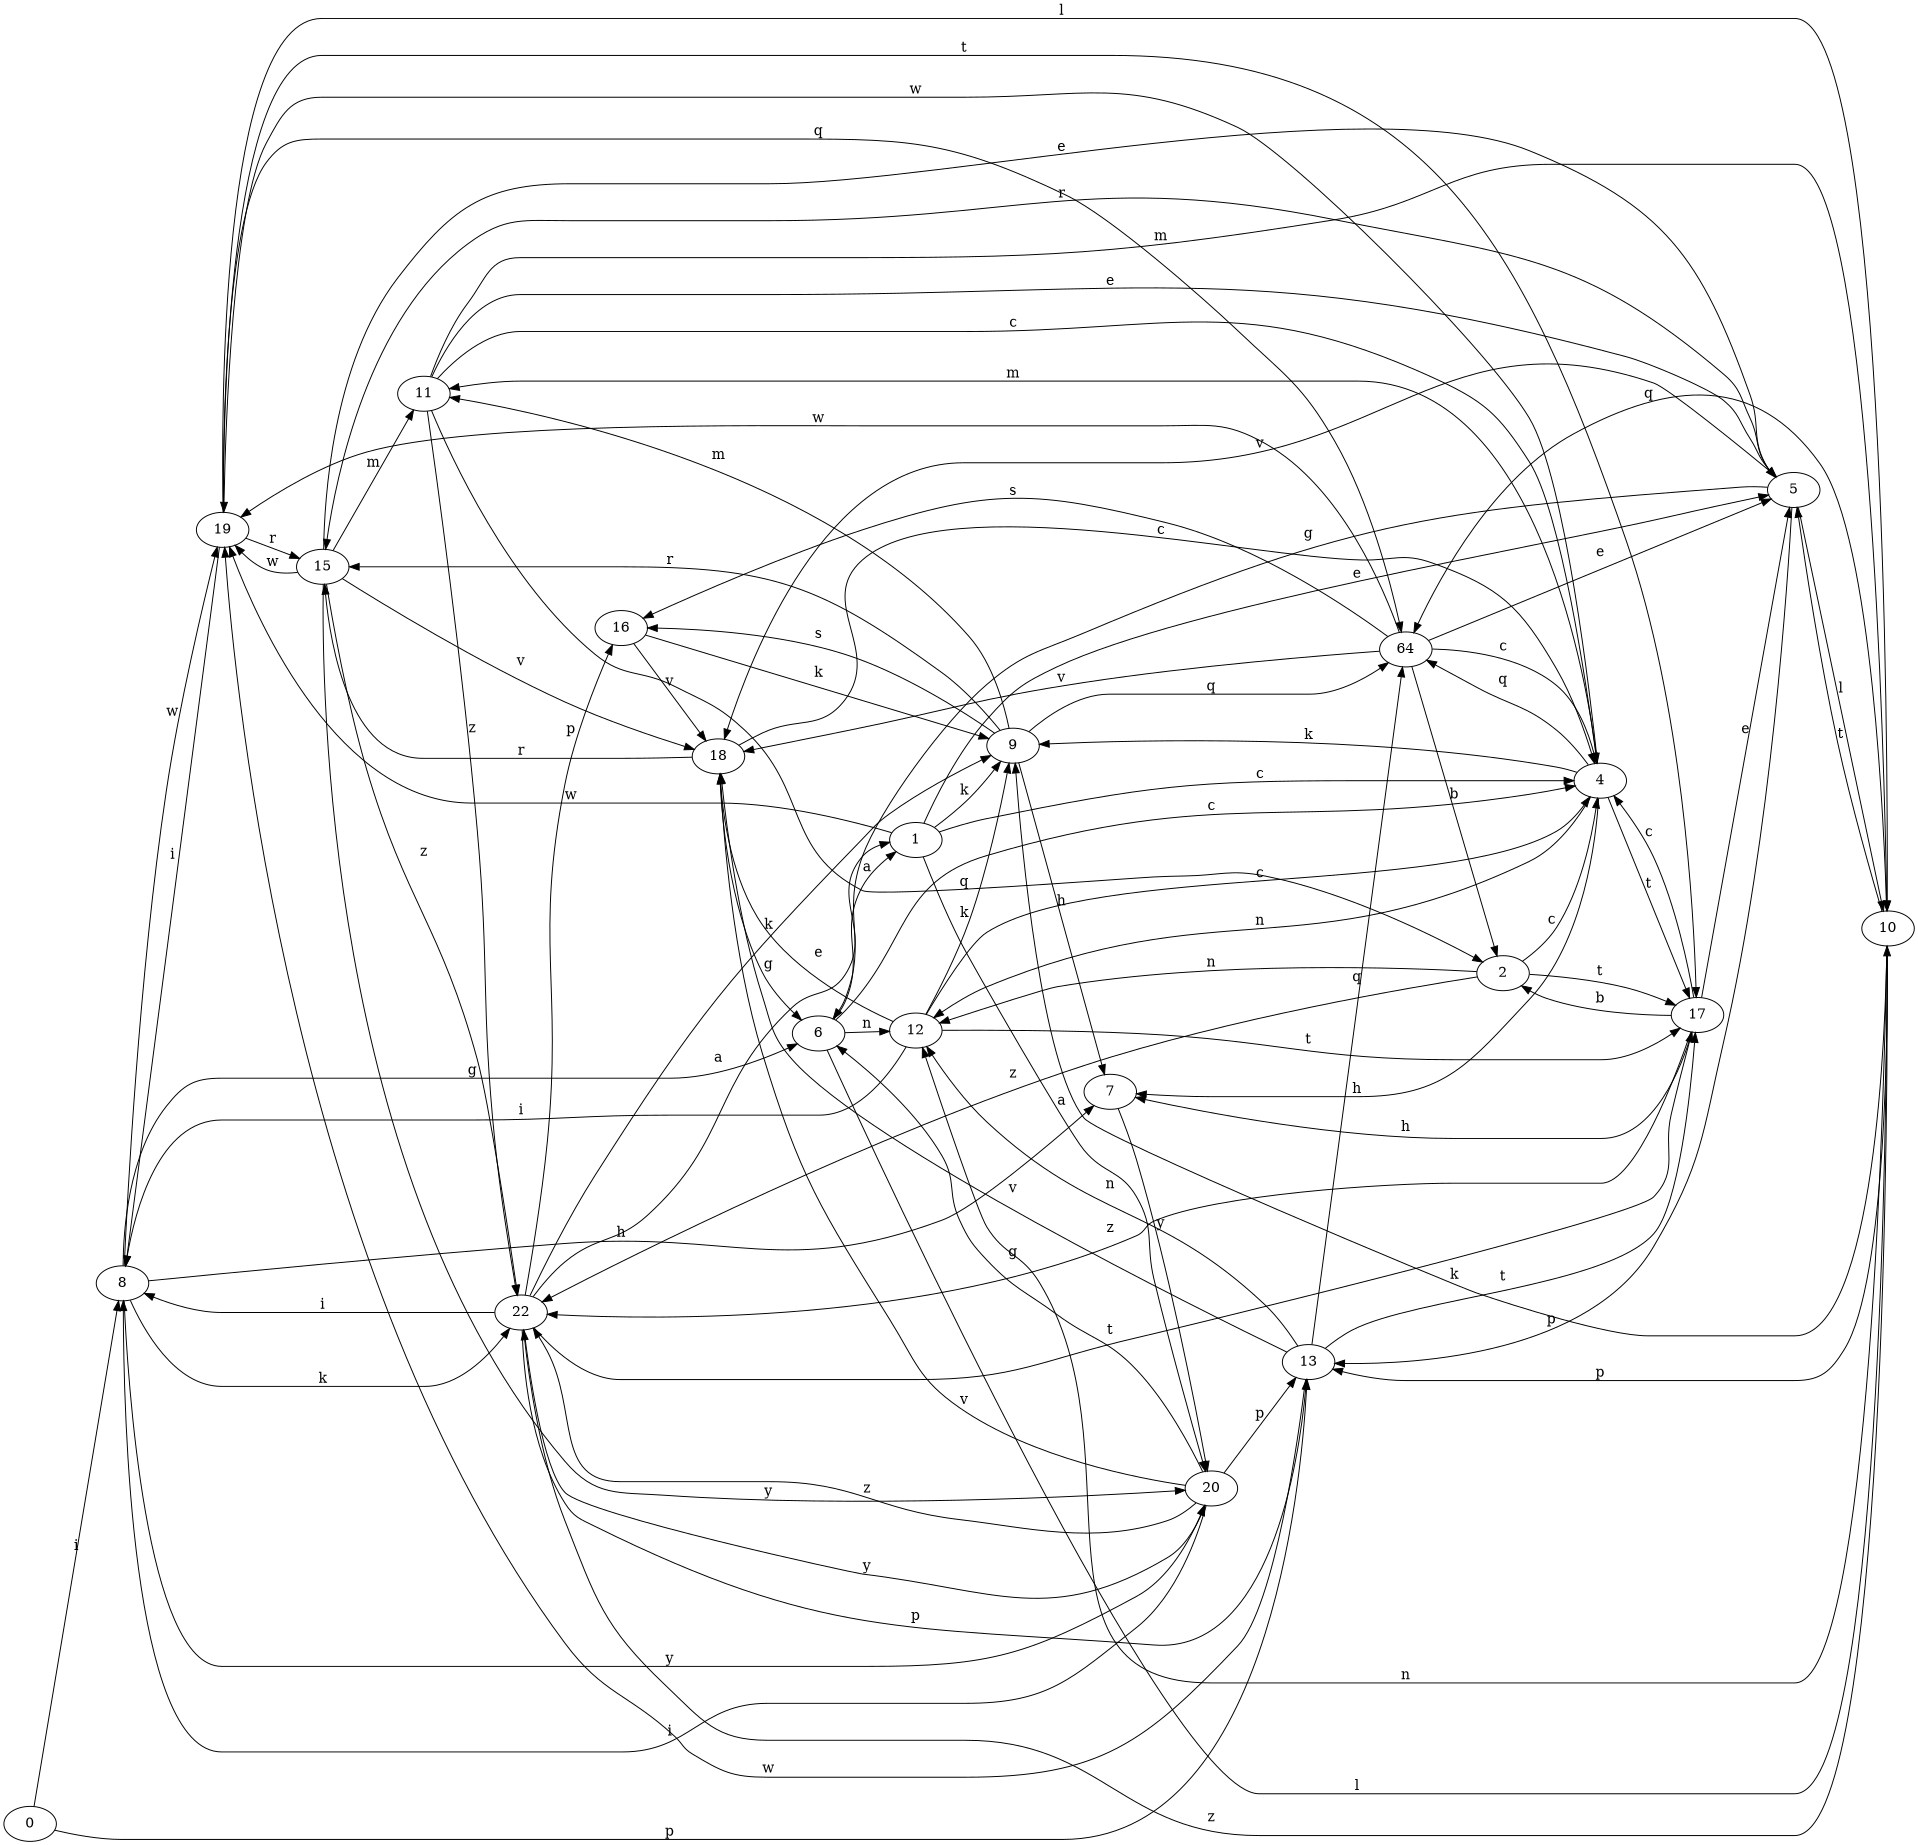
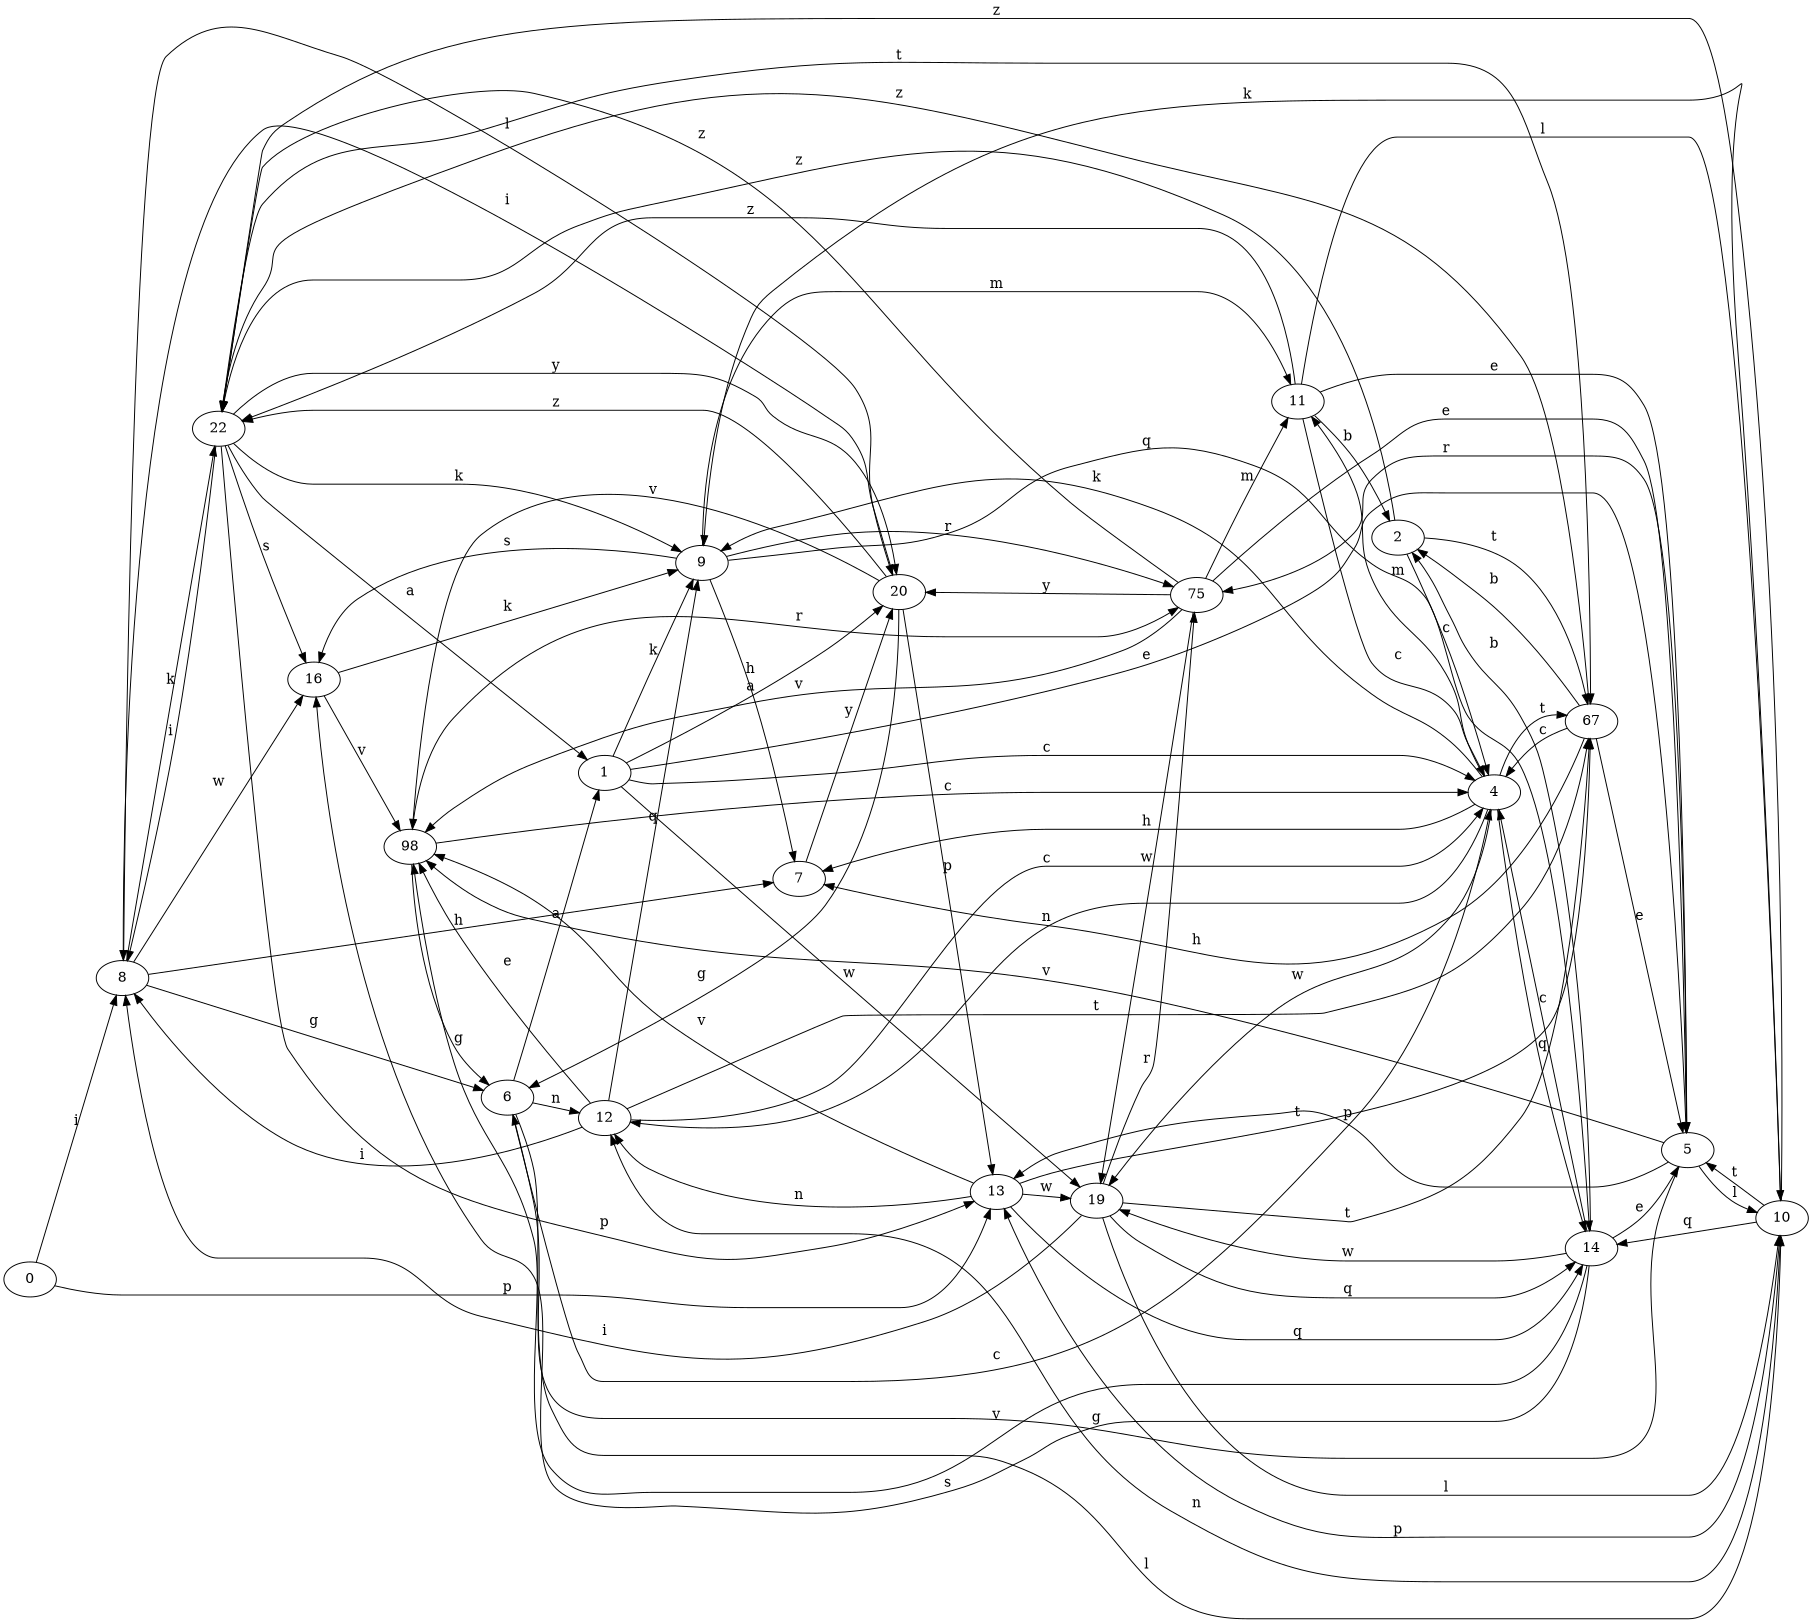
(1161, 237) -> (1543, 130)
(323, 567) -> (1197, 595)
(1406, 649) -> (1592, 1248)
(571, 730) -> (266, 547)
(718, 756) -> (410, 847)
(964, 882) -> (1348, 437)
(151, 909) -> (216, 833)
(964, 913) -> (653, 817)
(1210, 971) -> none
(1698, 1015) -> (1592, 721)
(670, 1659) -> (508, 125)
